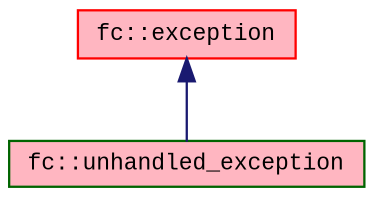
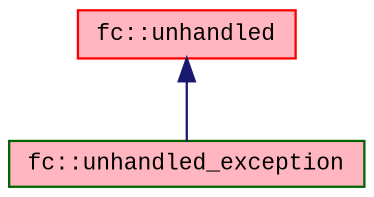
(187, 34) -> (187, 34)
